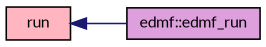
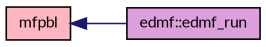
(38, 24) -> (38, 24)
